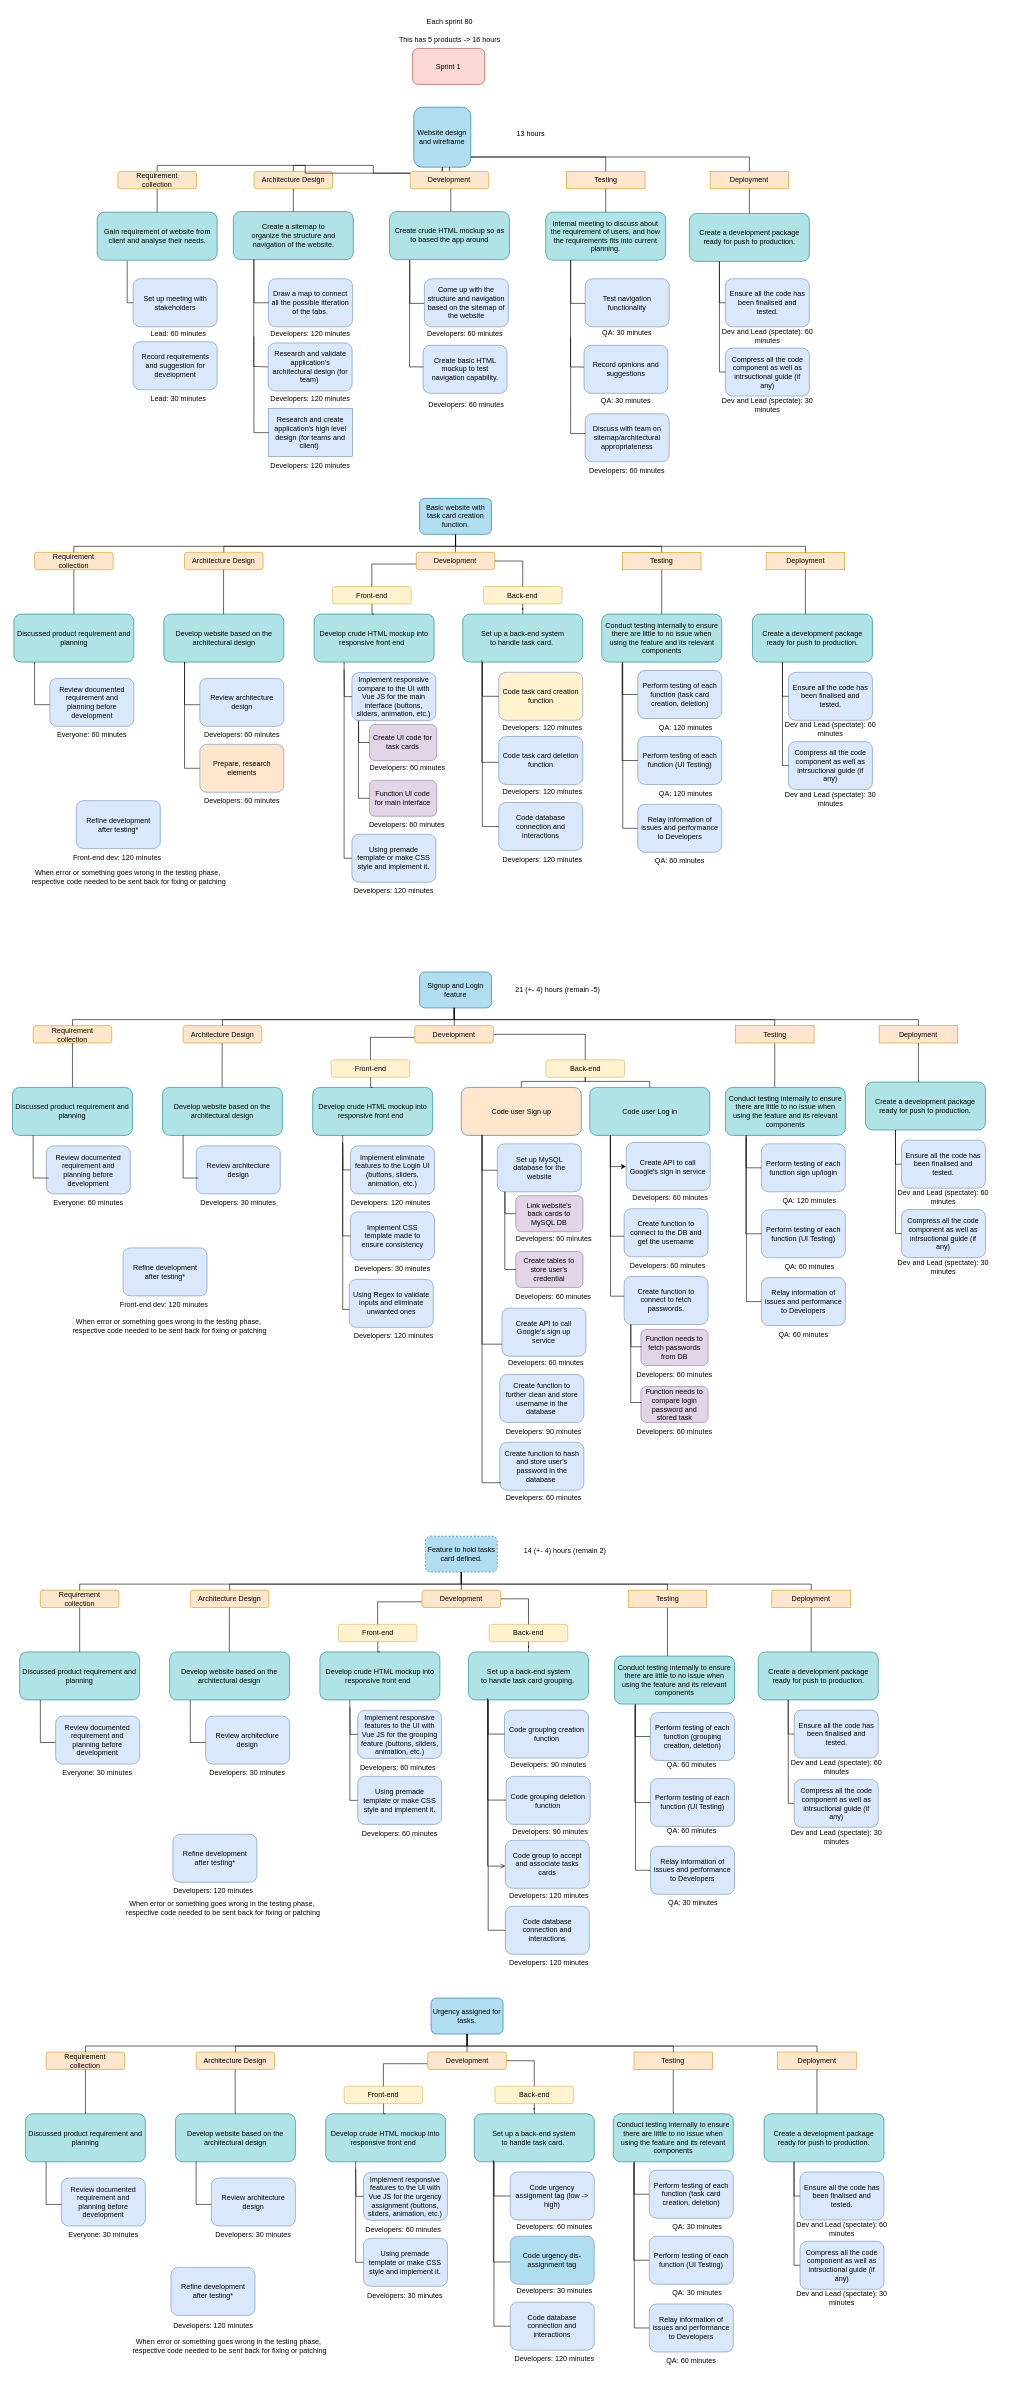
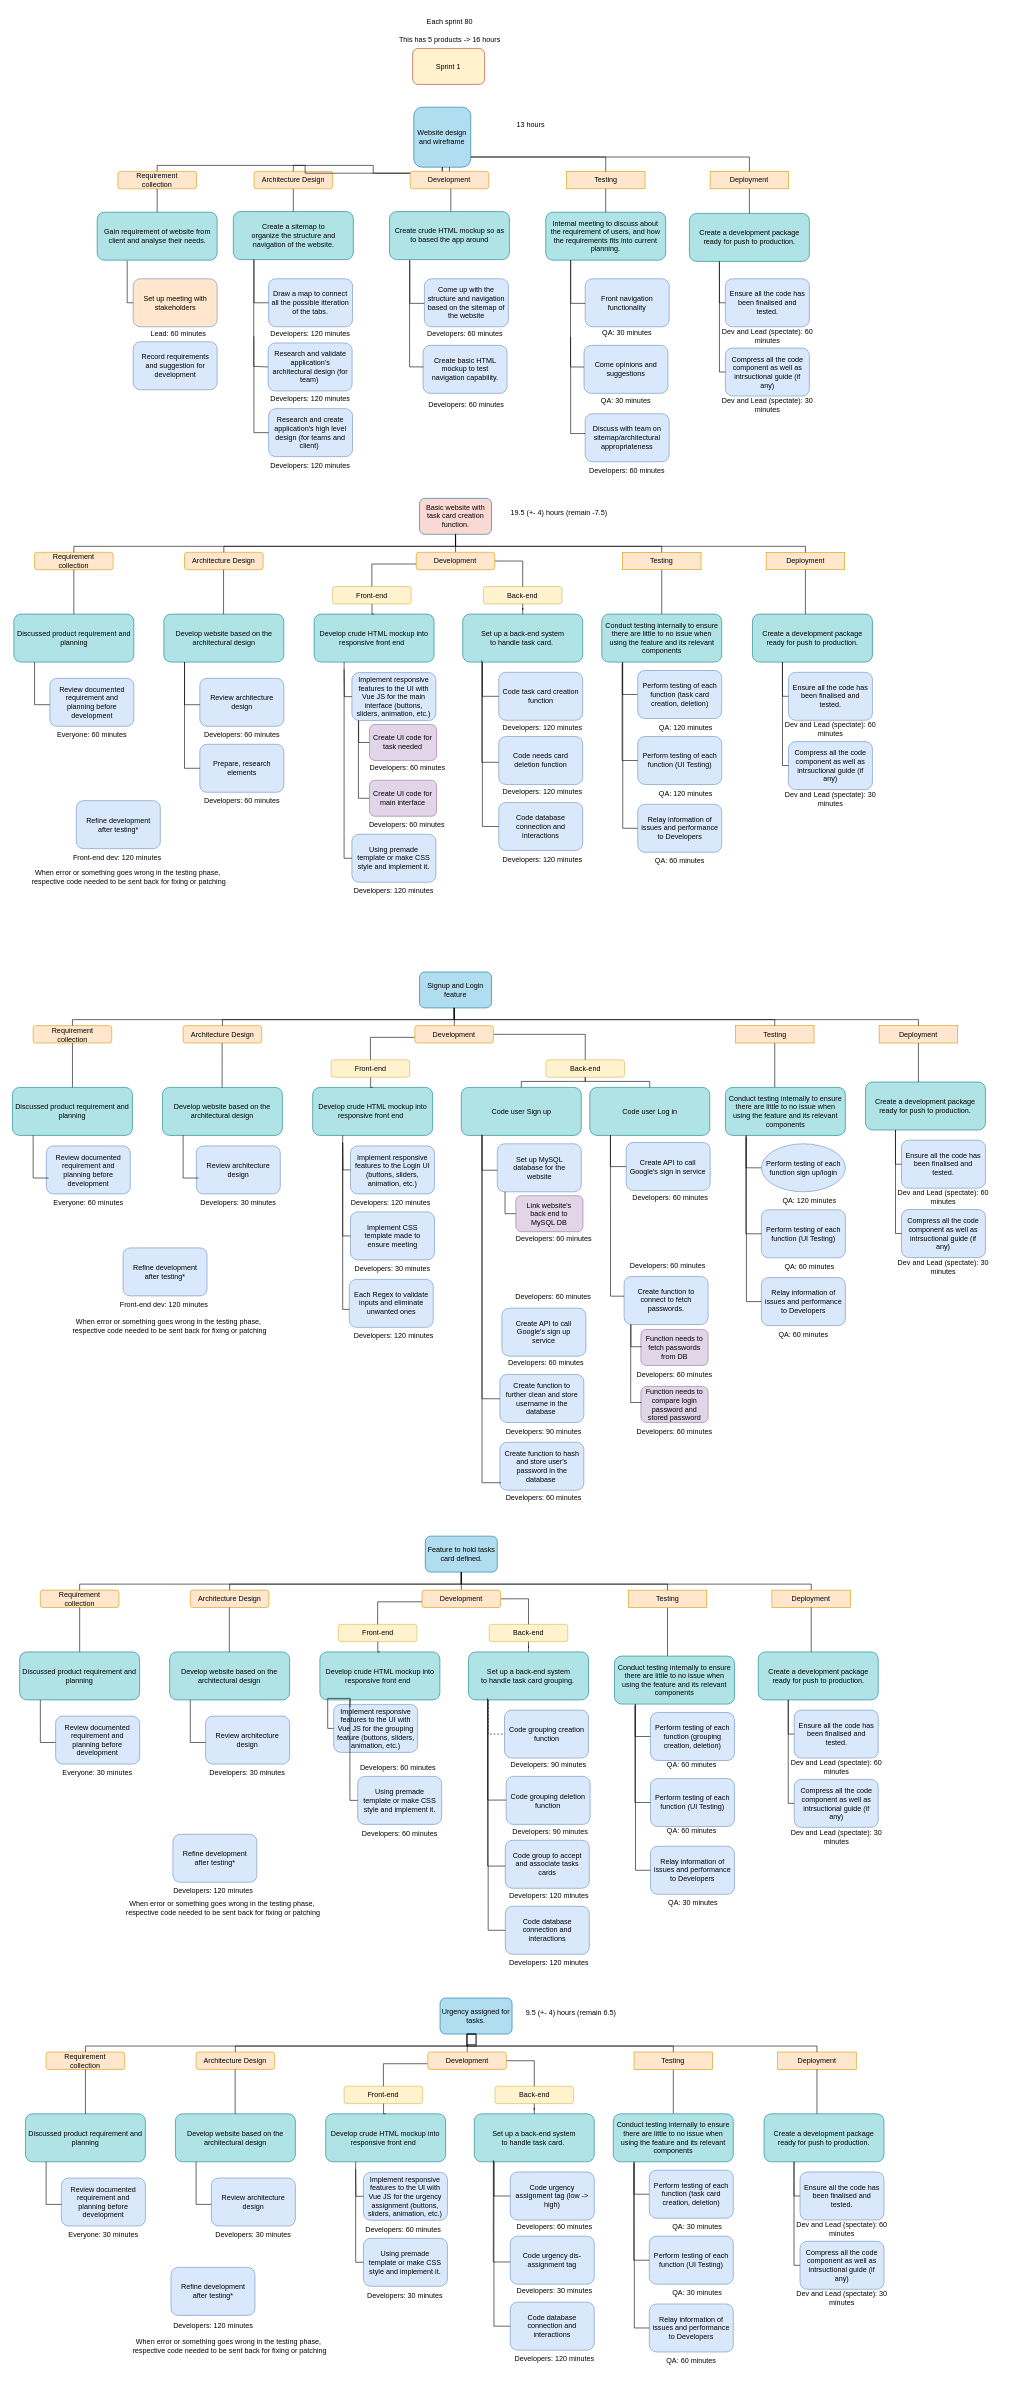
(449, 66) -> (449, 66)
(531, 134) -> (531, 125)
(175, 303) -> (175, 303)
(627, 303) -> (627, 303)
(626, 369) -> (626, 369)
(178, 399) -> none
(311, 433) -> (311, 433)
none -> (559, 513)
(456, 516) -> (456, 516)
(541, 696) -> (541, 696)
(394, 697) -> (394, 697)
(403, 743) -> (403, 743)
(541, 761) -> (541, 761)
(242, 768) -> (242, 768)
(403, 798) -> (403, 798)
(558, 990) -> none
(521, 1112) -> (521, 1112)
(621, 1167) -> (622, 1167)
(804, 1168) -> (804, 1168)
(393, 1170) -> (393, 1170)
(549, 1214) -> (549, 1214)
(666, 1233) -> none
(393, 1236) -> (393, 1236)
(618, 1236) -> none
(505, 1247) -> none
(550, 1270) -> none
(392, 1304) -> (392, 1304)
(493, 1344) -> none
none -> (492, 1399)
(675, 1405) -> (675, 1405)
(565, 1551) -> none
(461, 1554) -> (461, 1554)
(497, 1734) -> (497, 1734)
(400, 1735) -> (376, 1729)
(501, 1866) -> (502, 1866)
none -> (571, 2013)
(467, 2016) -> (476, 2016)
(552, 2261) -> (552, 2261)
